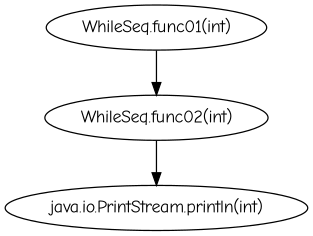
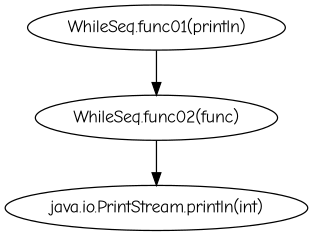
(156, 28) -> (156, 28)
(156, 118) -> (156, 118)
